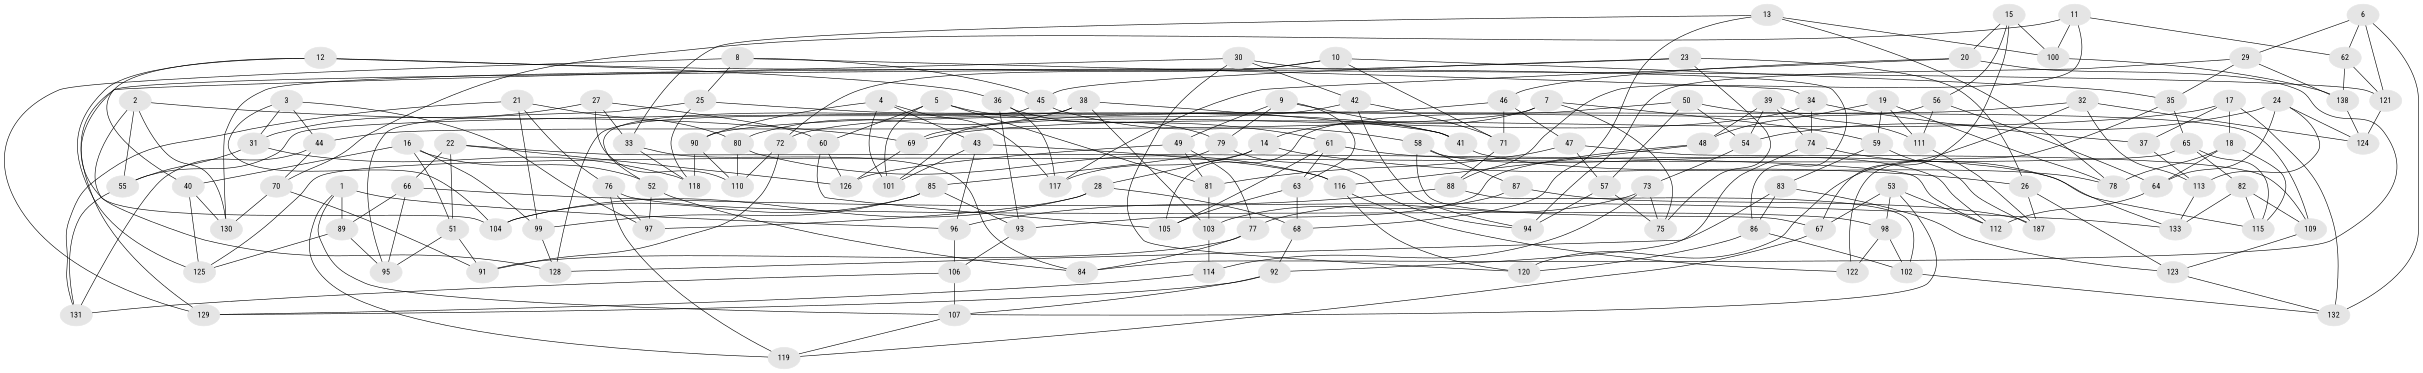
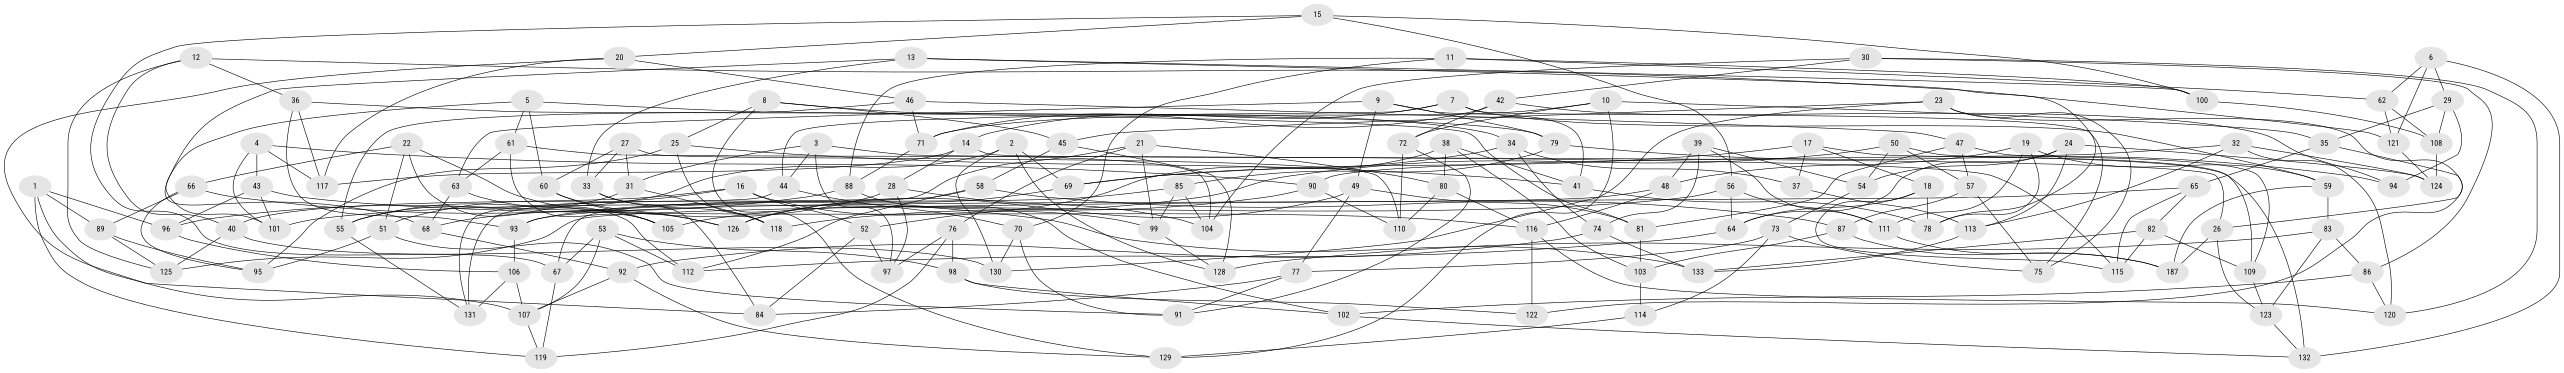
(2343, 101) -> (2436, 144)
(1566, 208) -> (1917, 206)
